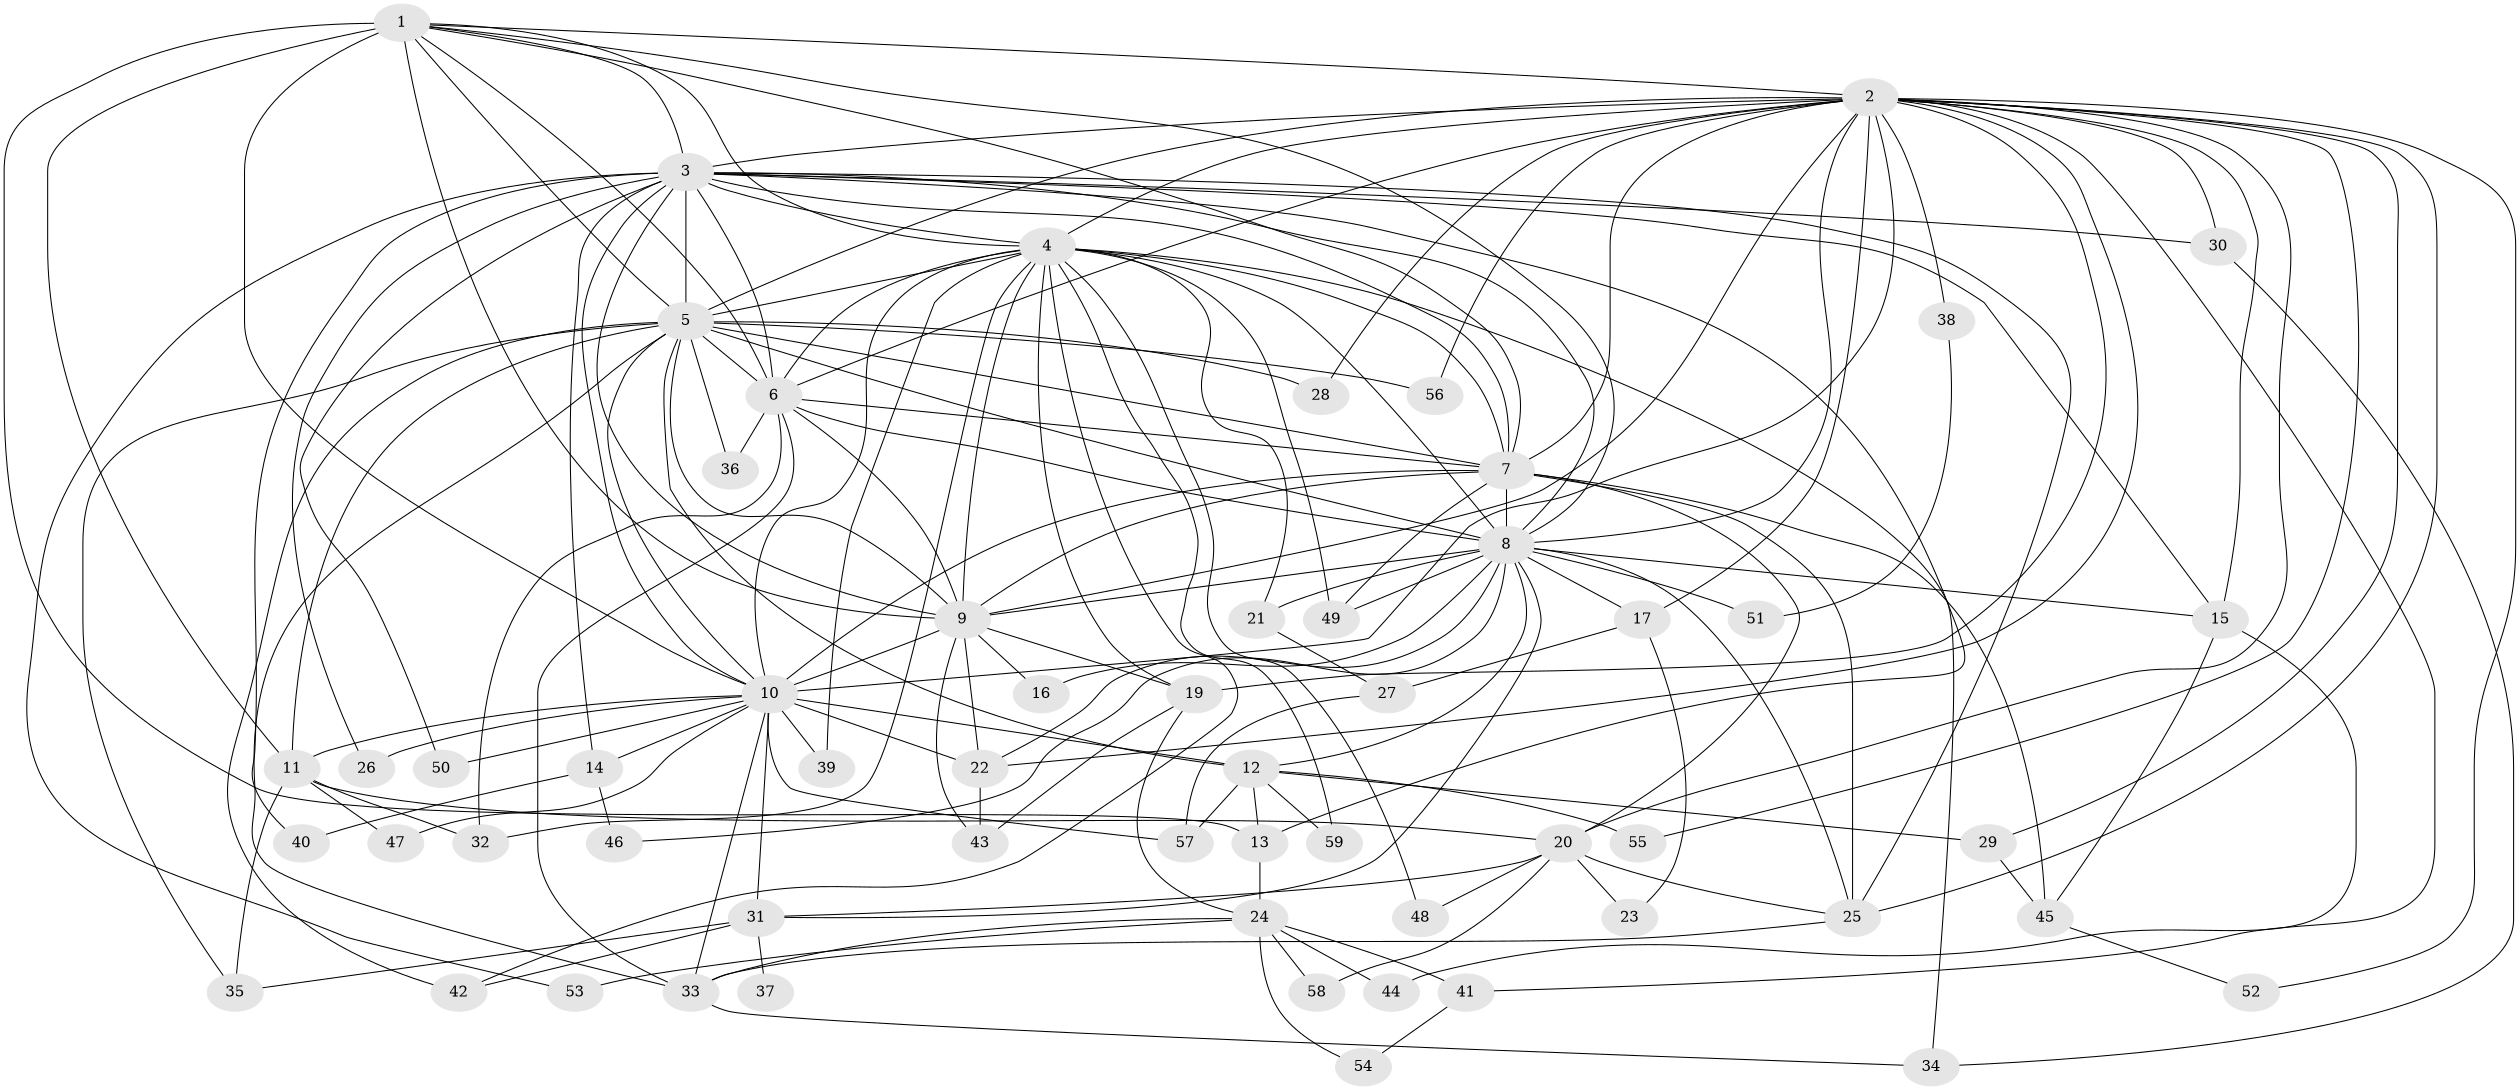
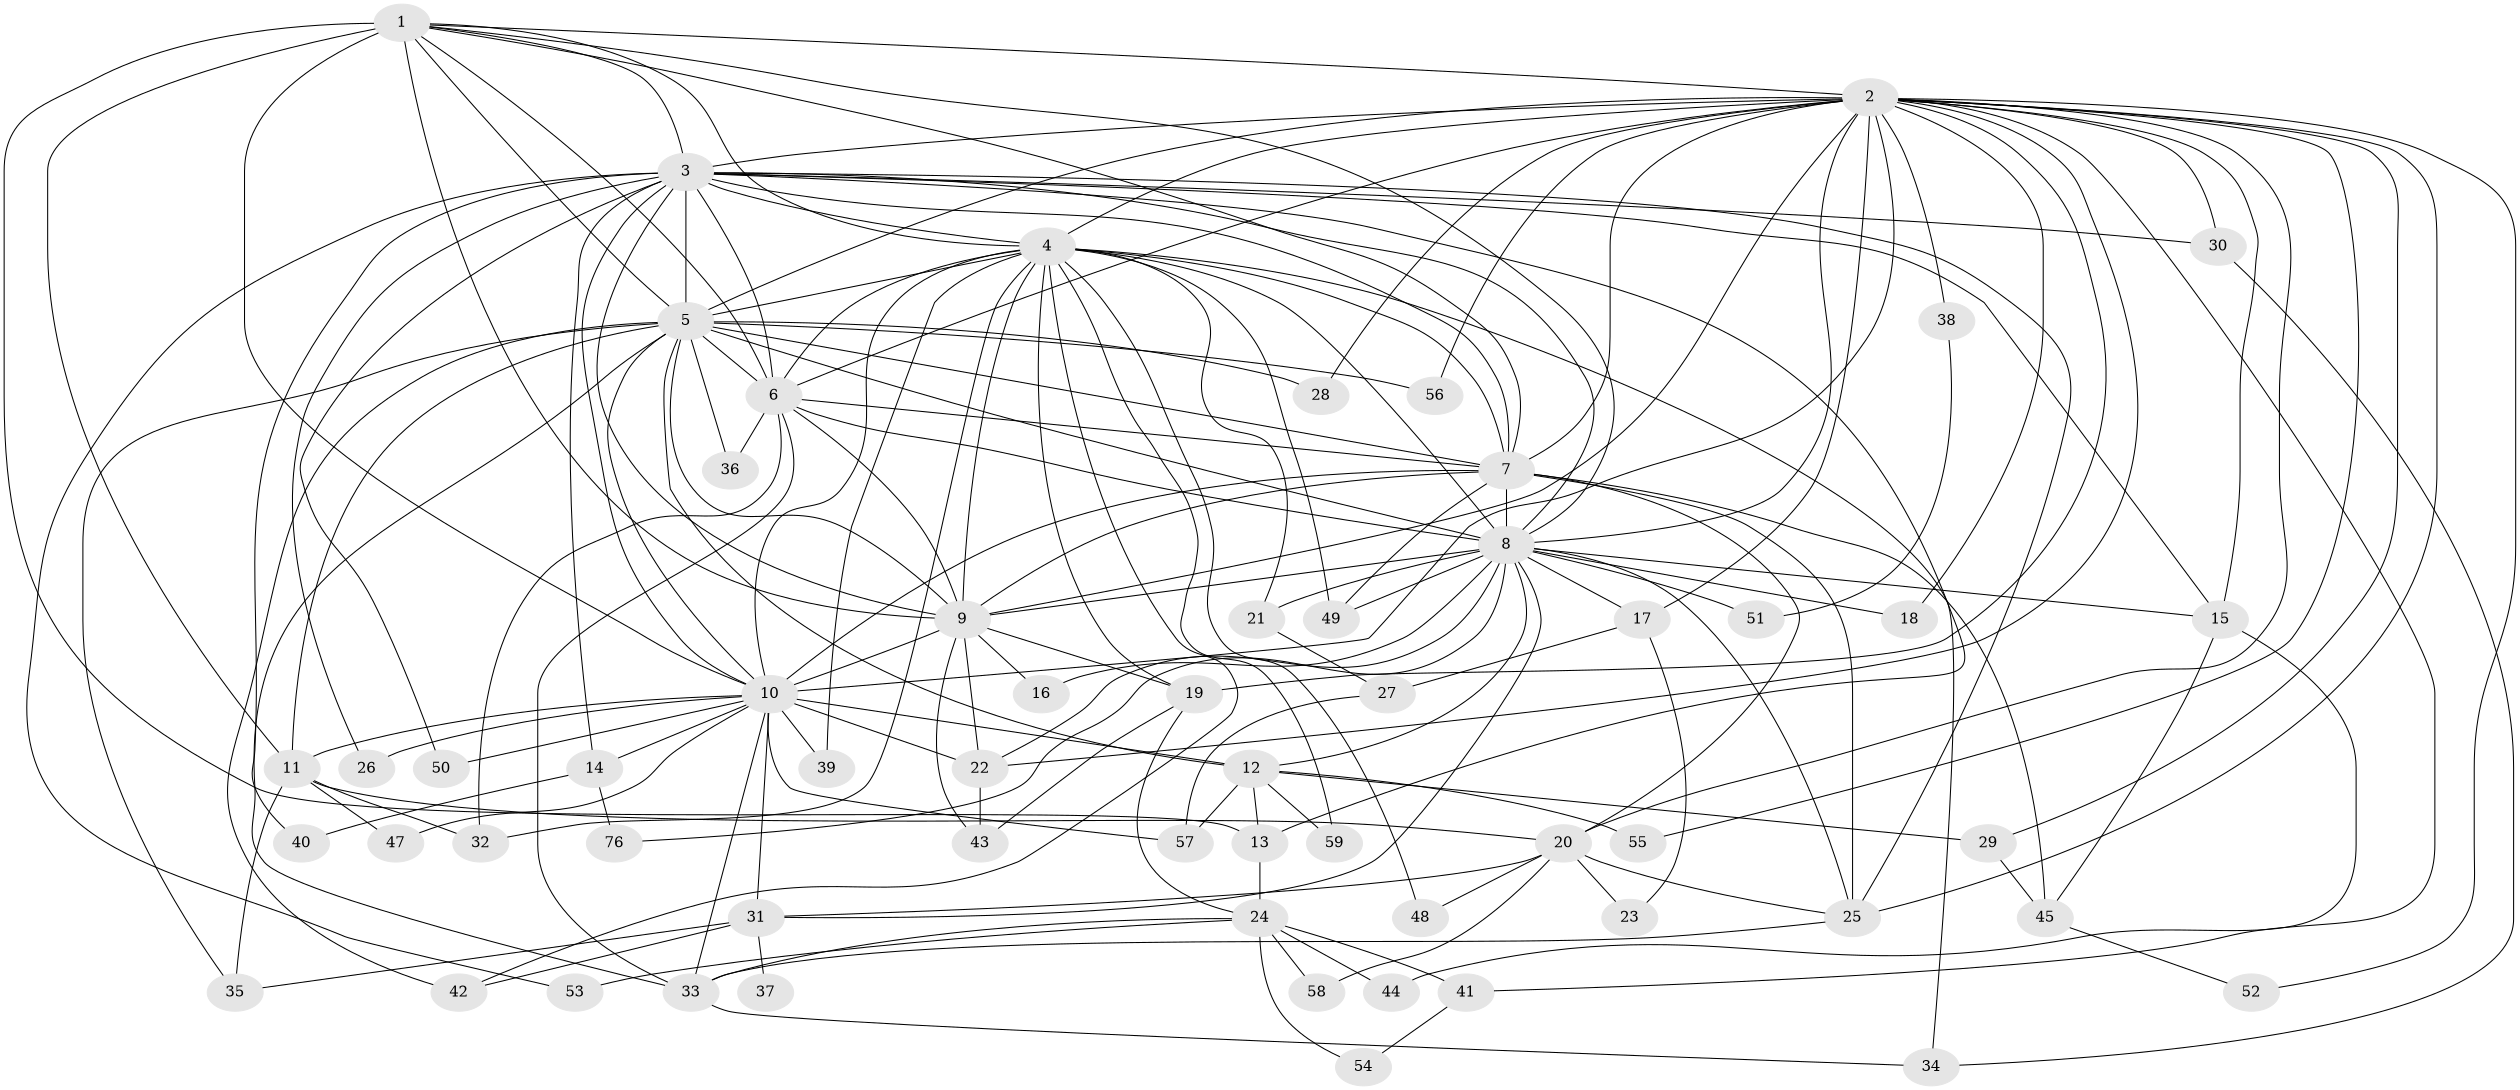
none -> (1910, 620)
(614, 843) -> (614, 843)
